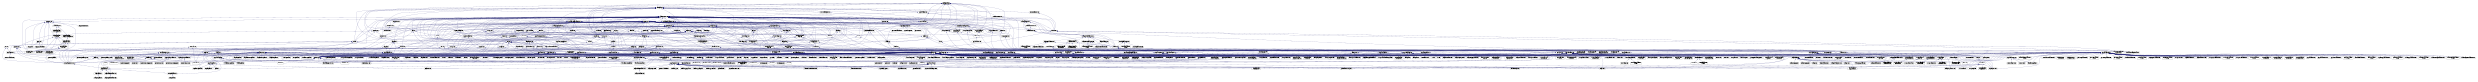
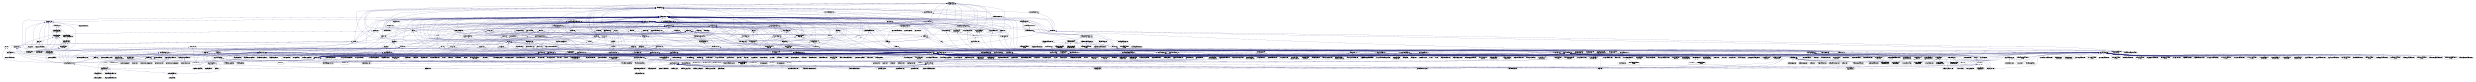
(871, 58) -> (870, 58)
